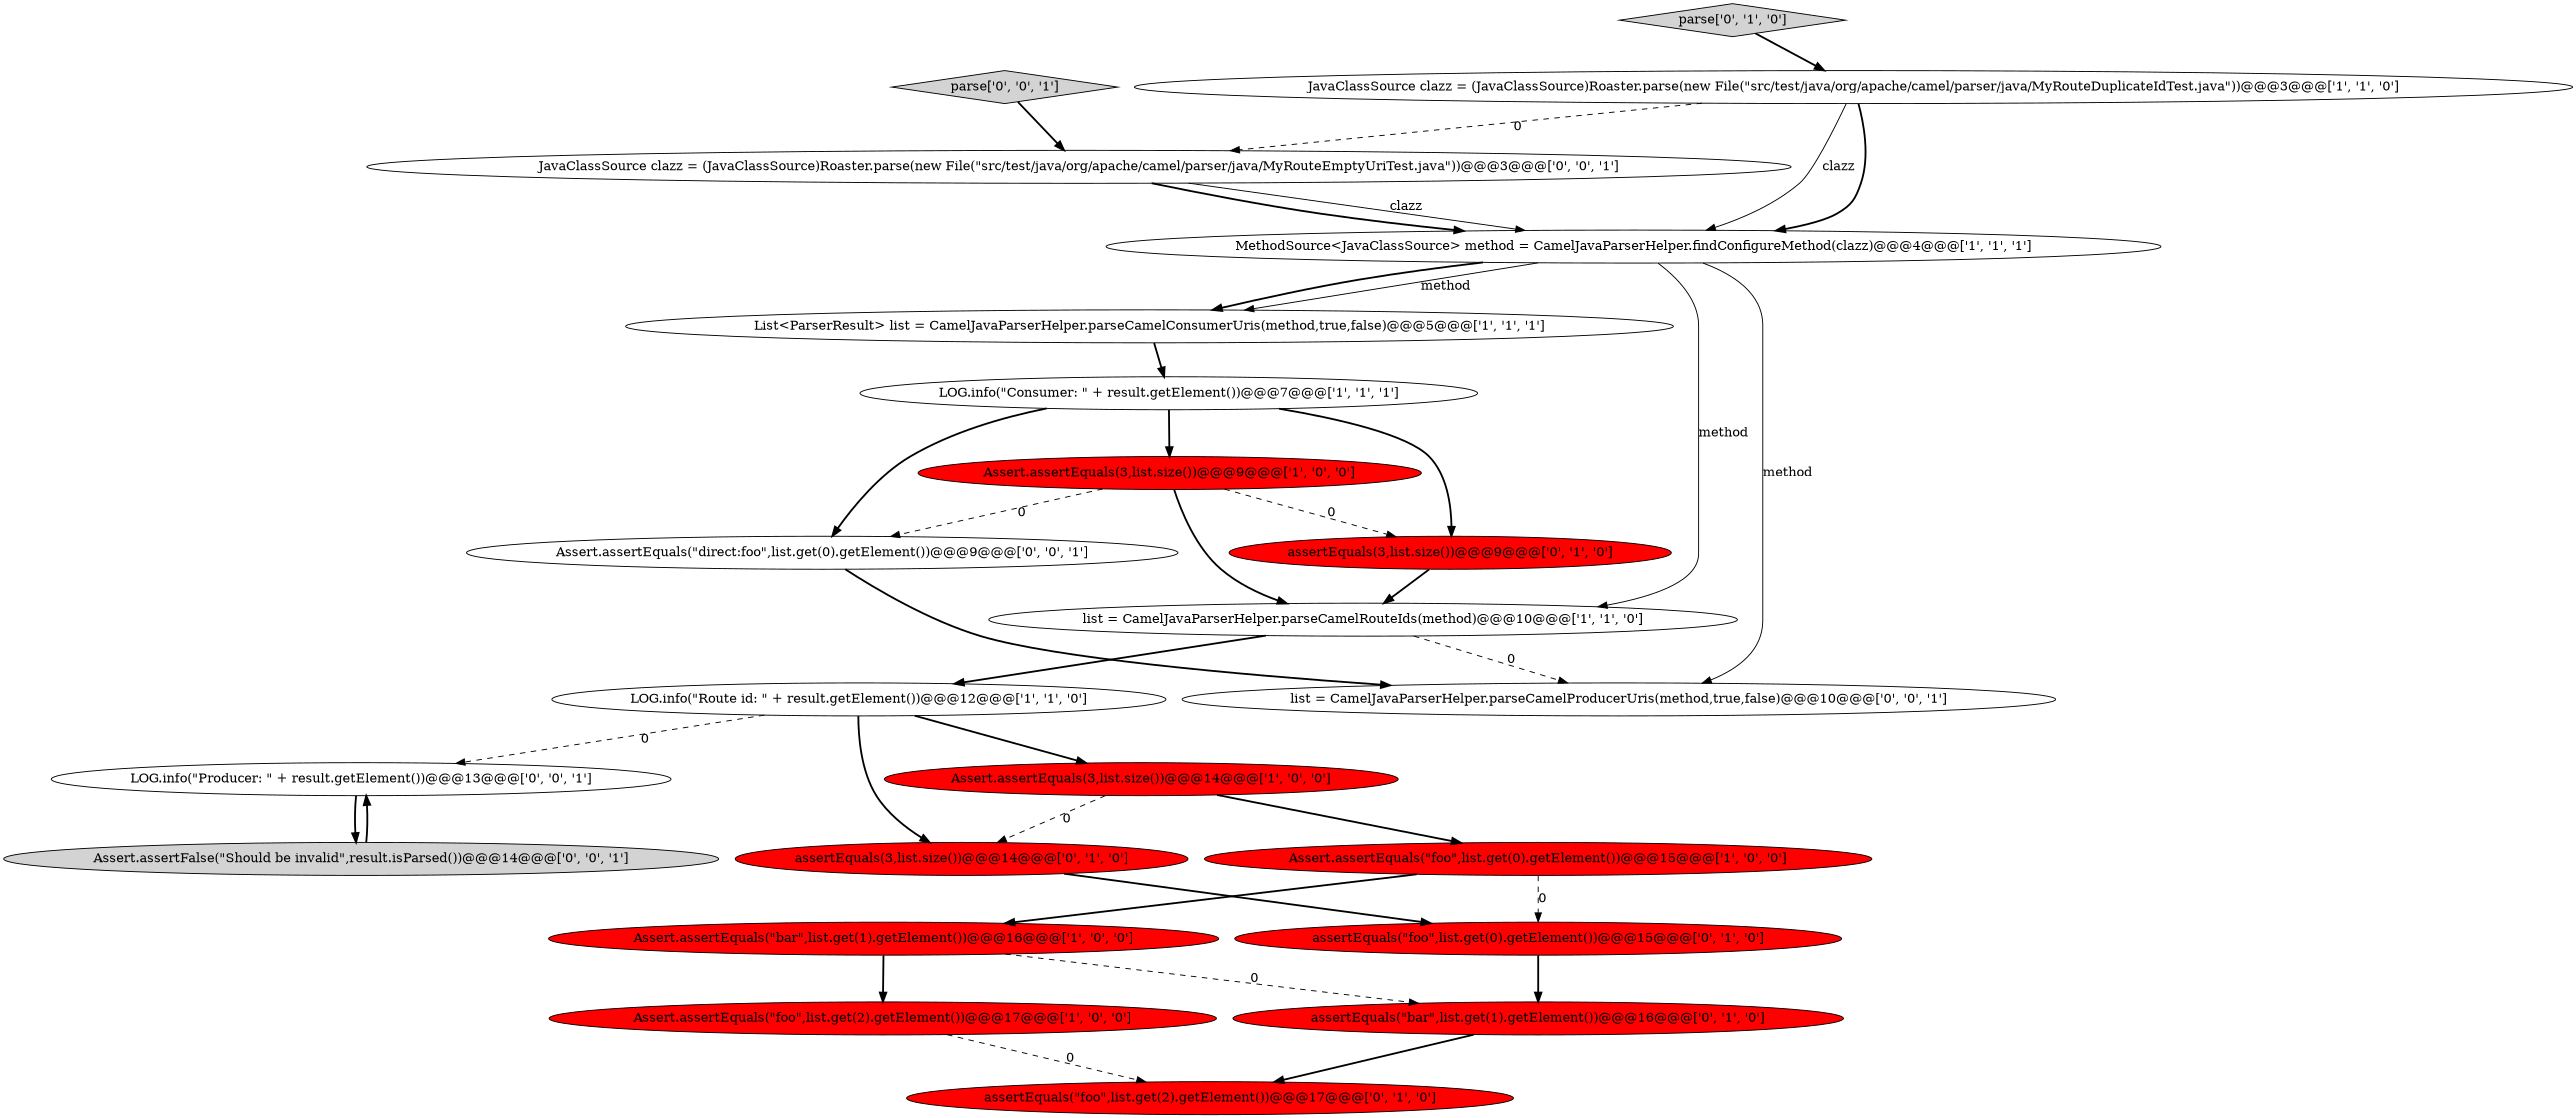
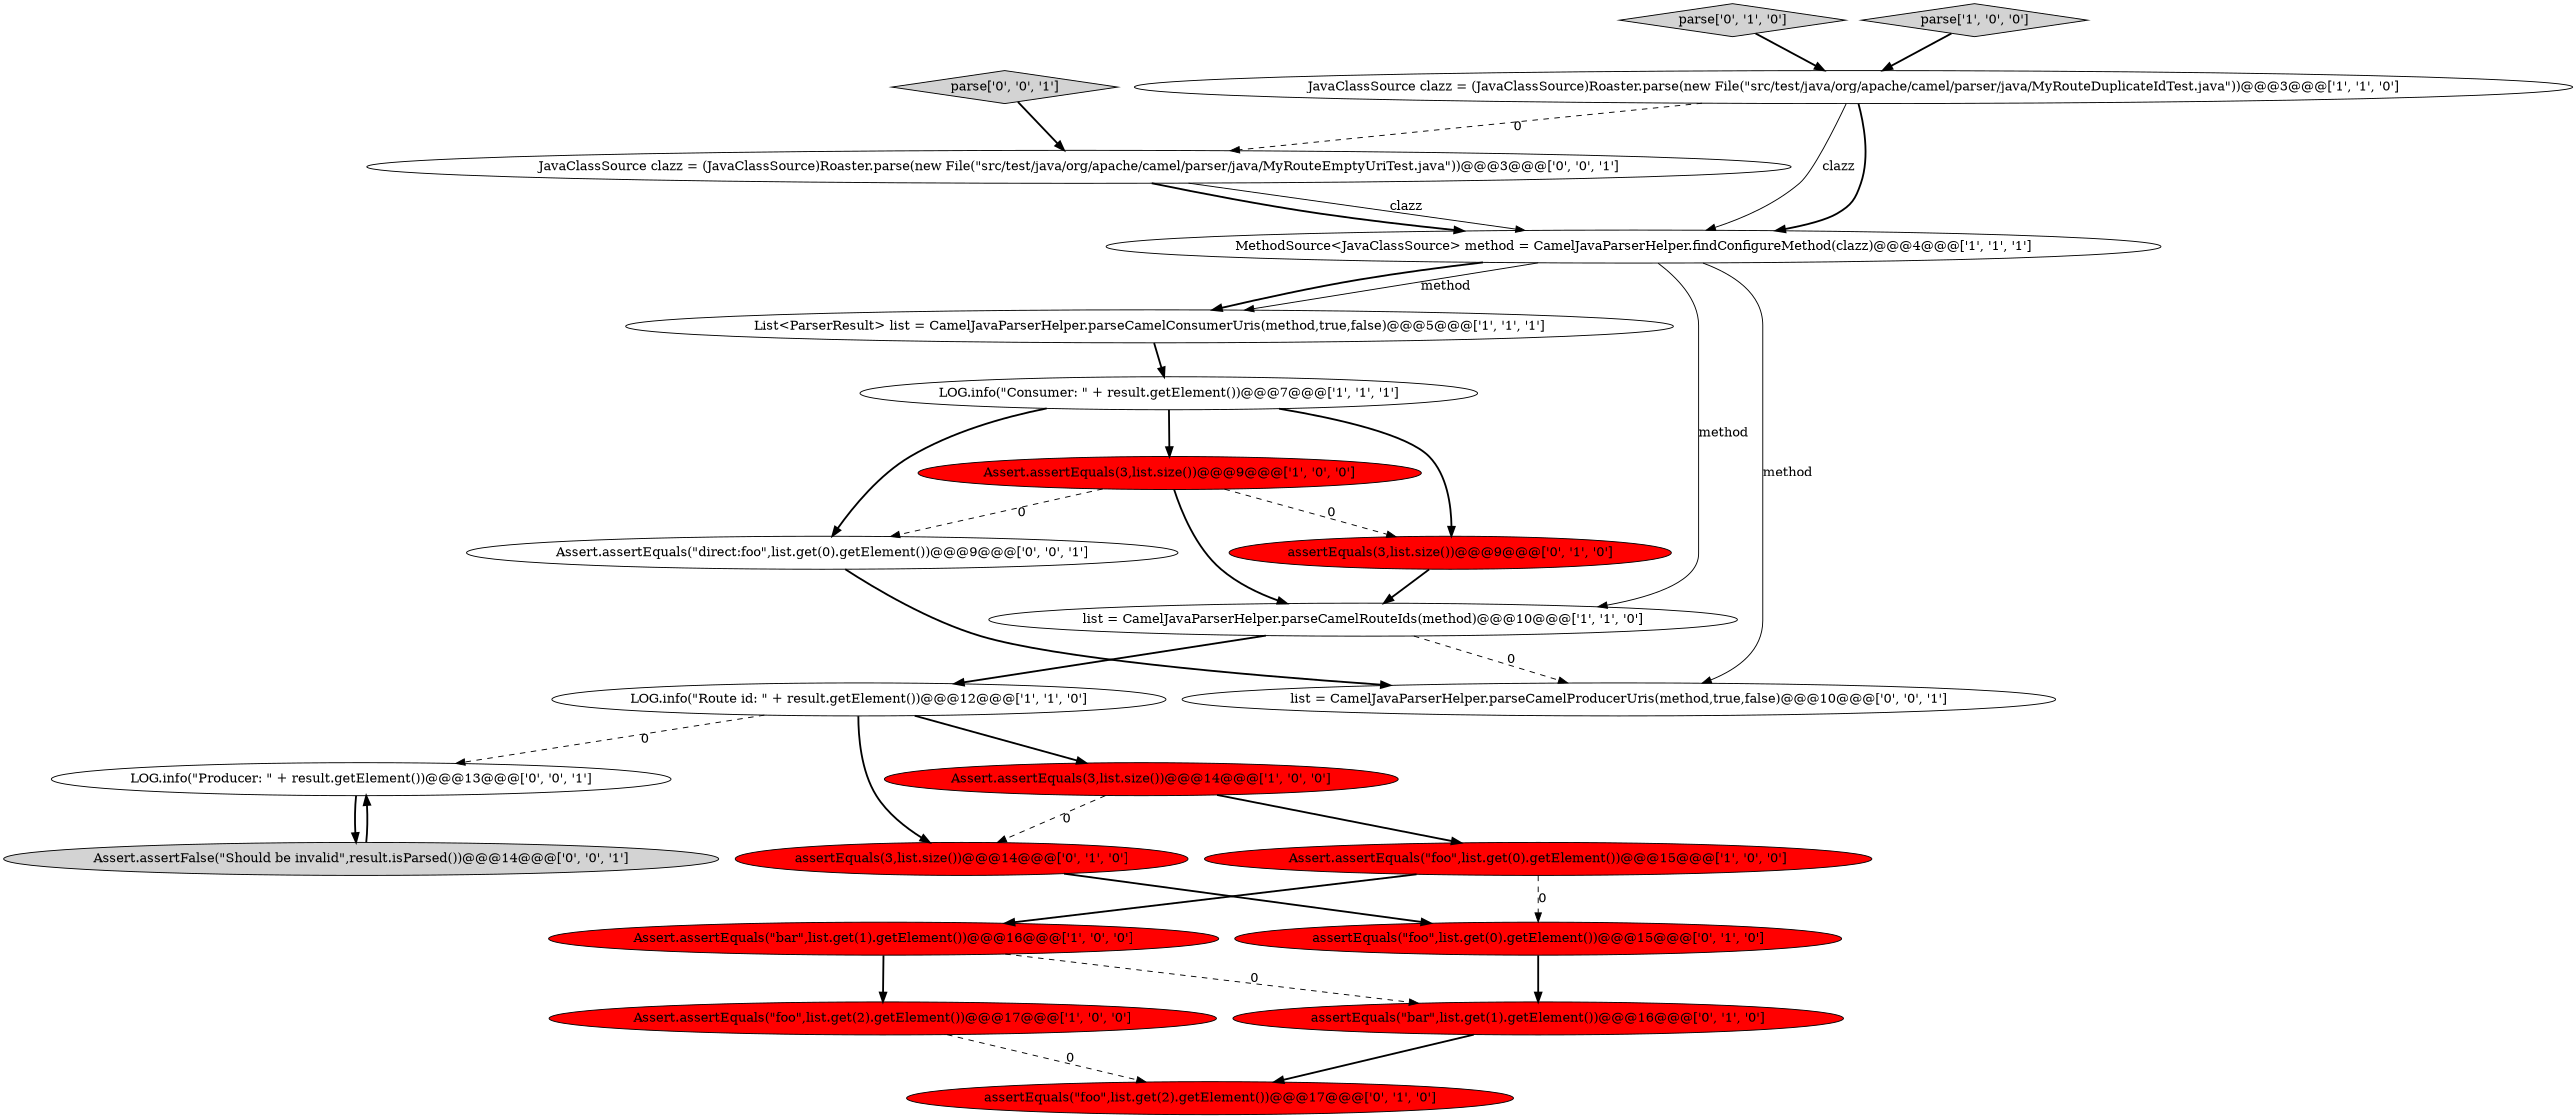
none -> (1974, 20)
